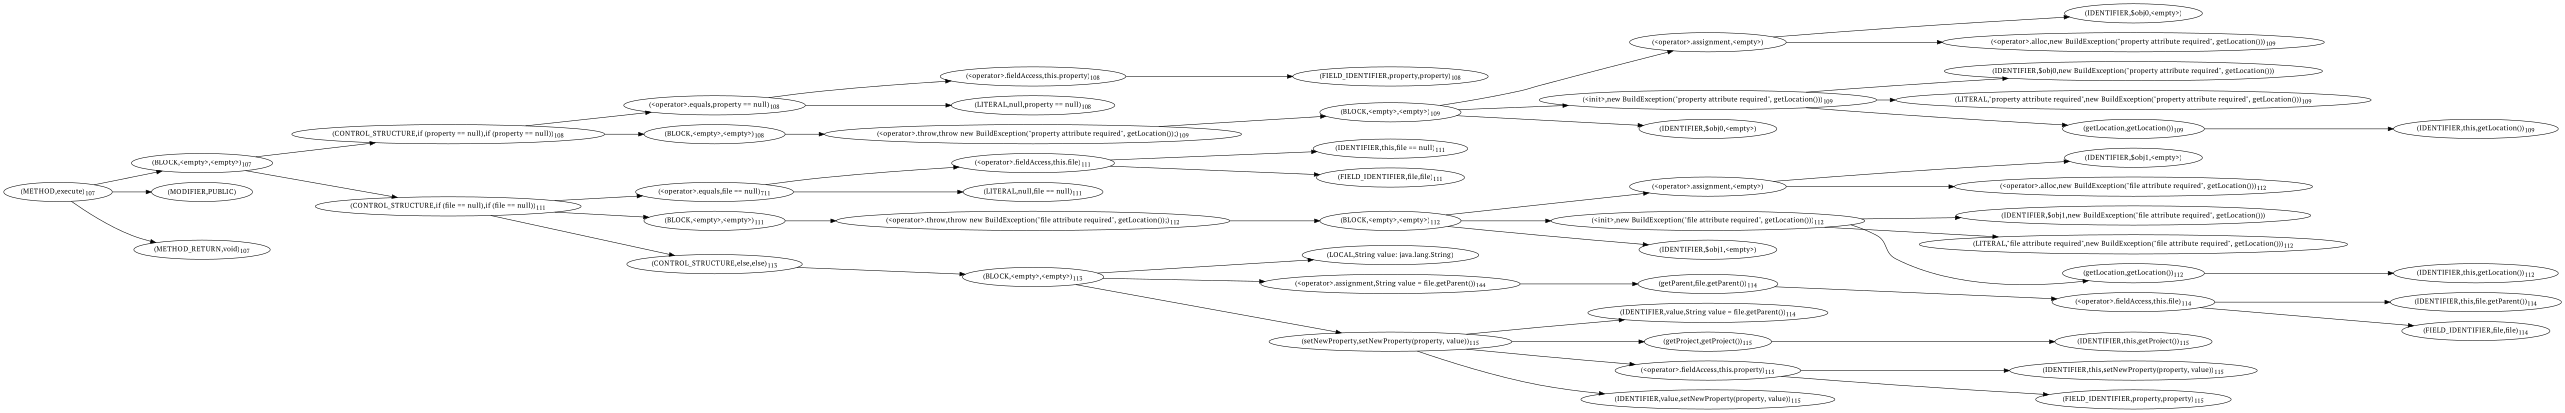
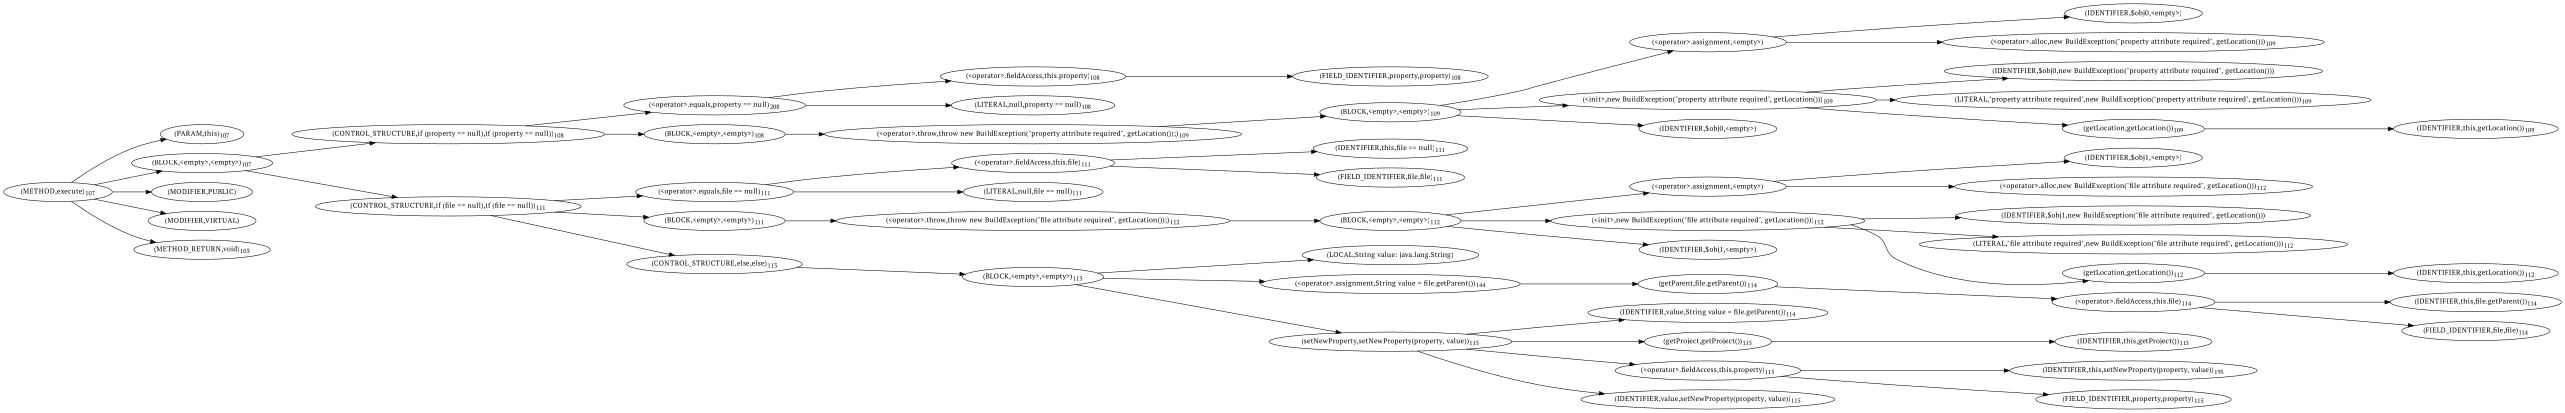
(775, 105) -> (775, 105)
none -> (202, 134)
(766, 191) -> (766, 191)
none -> (202, 221)
(245, 249) -> (245, 249)
(2219, 370) -> (2219, 370)
